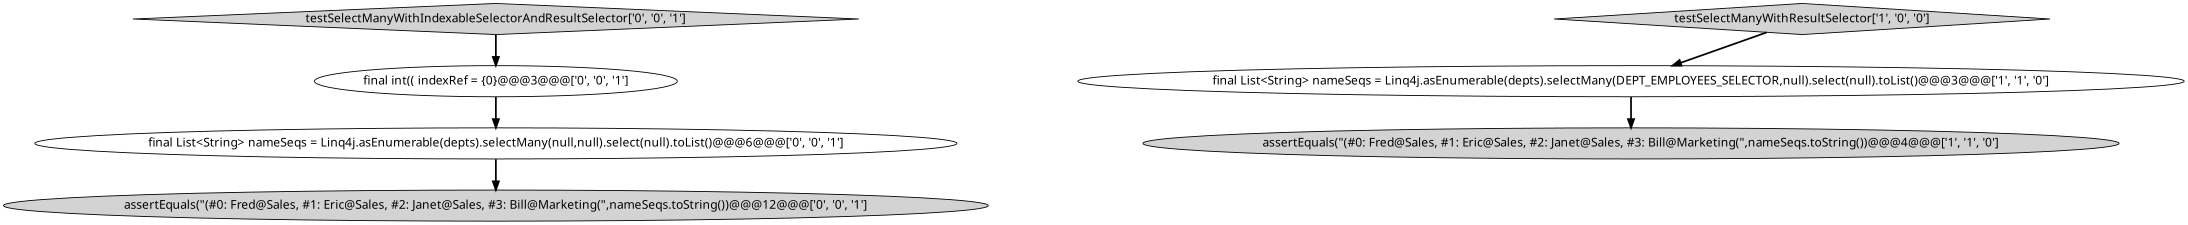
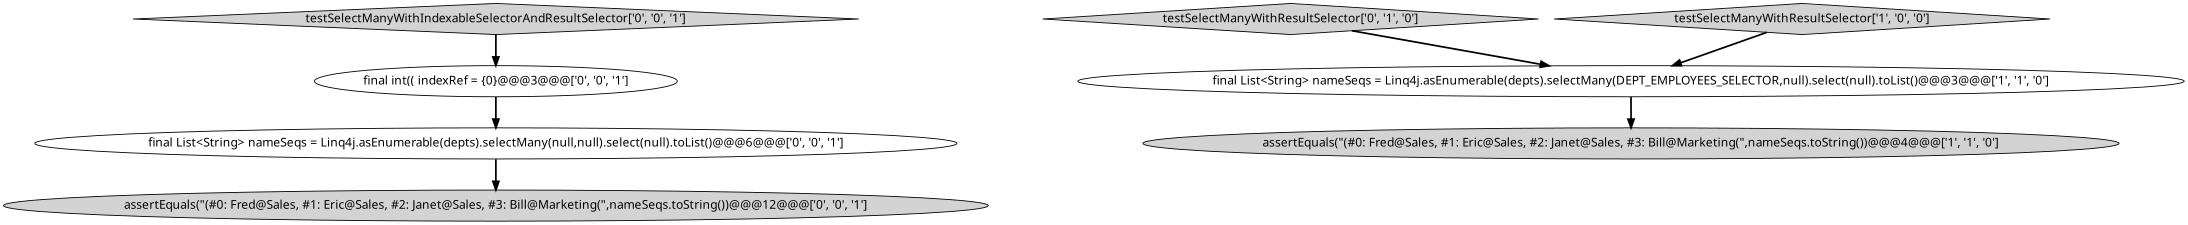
none -> (1291, 19)
